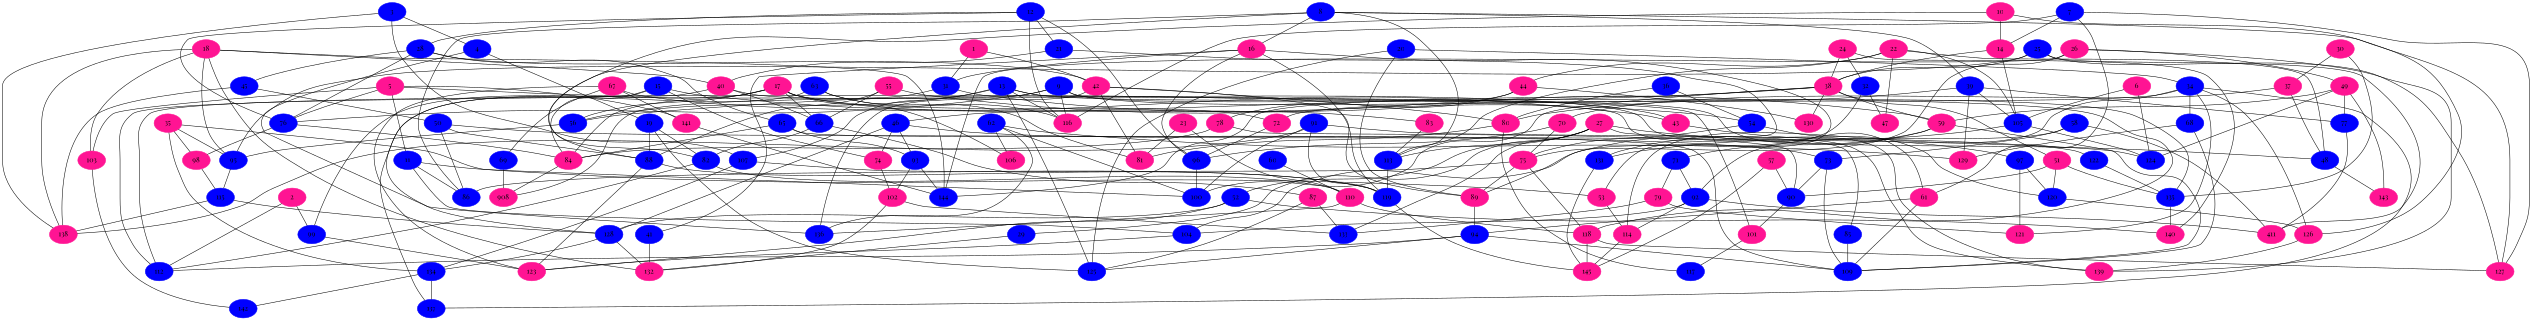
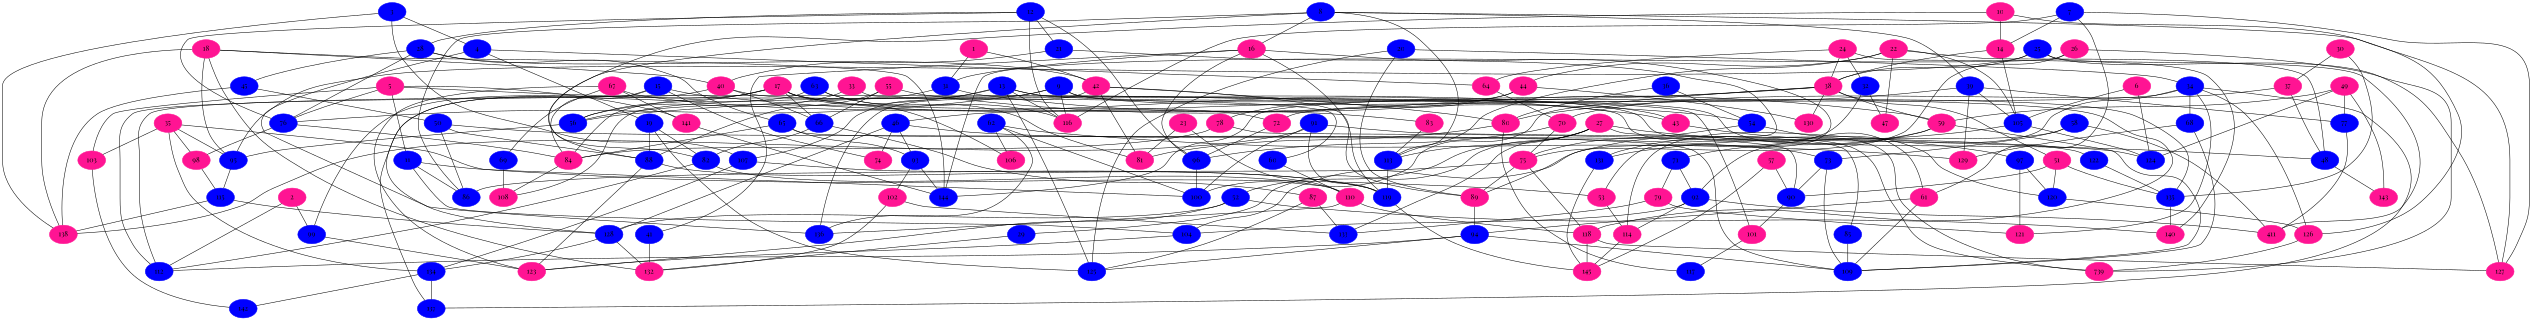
(2230, 60) -> none
(124, 86) -> (130, 142)
none -> (852, 86)
none -> (1486, 86)
(885, 179) -> none
(503, 197) -> (503, 197)
(2099, 272) -> (2099, 272)
